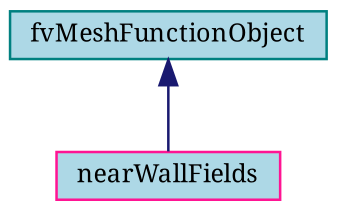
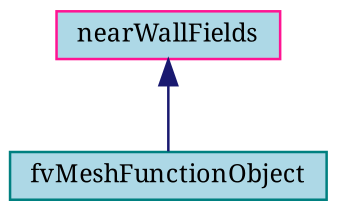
(168, 119) -> (168, 119)
